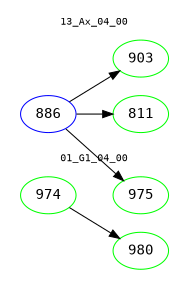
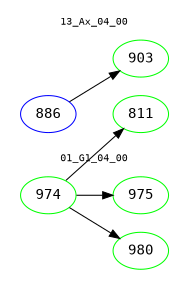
(90, 114) -> (91, 158)
(96, 156) -> (90, 195)
